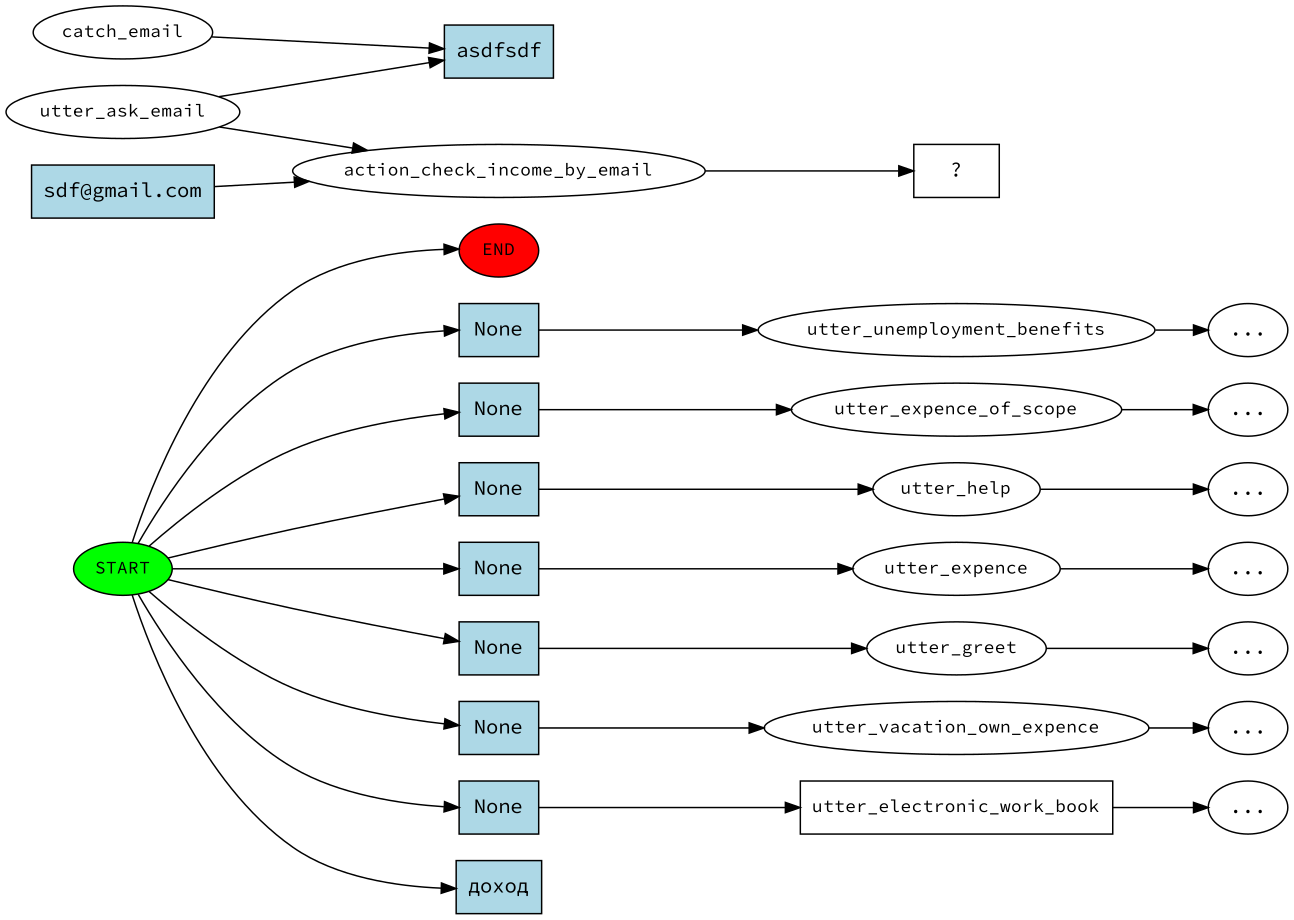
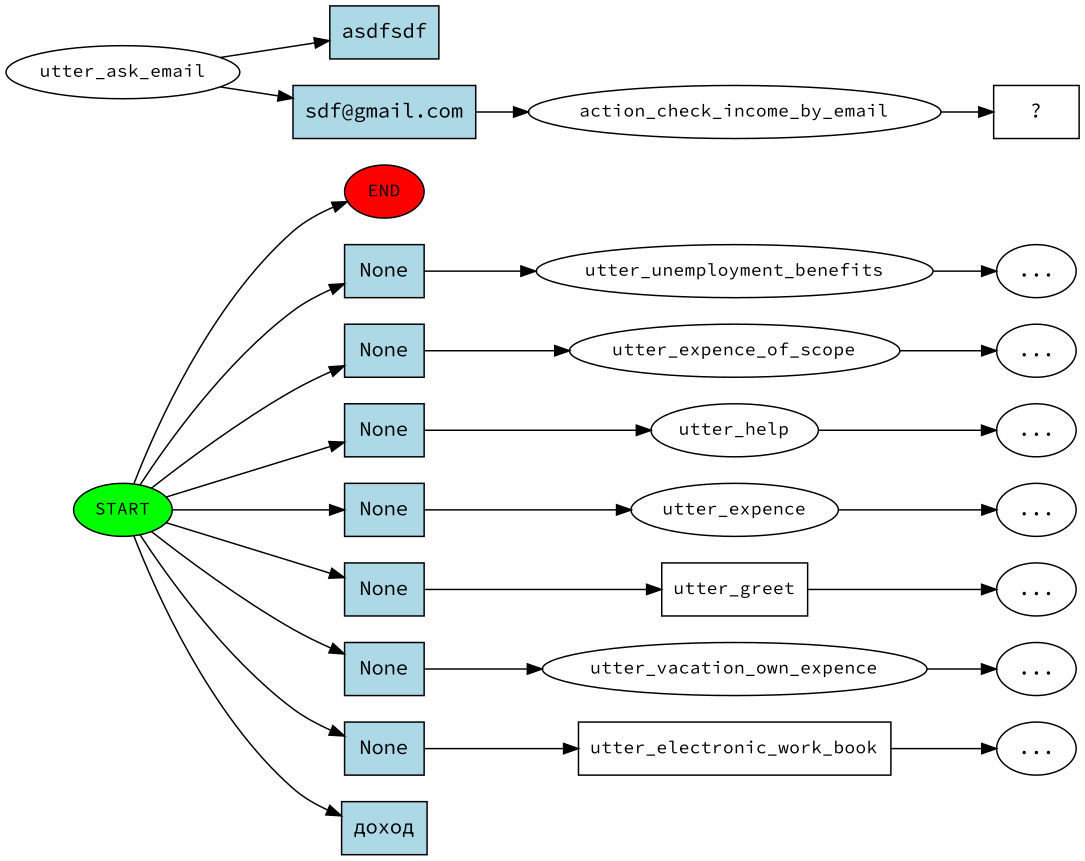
(123, 32) -> none
(286, 138) -> (249, 91)
(957, 648) -> (735, 589)
